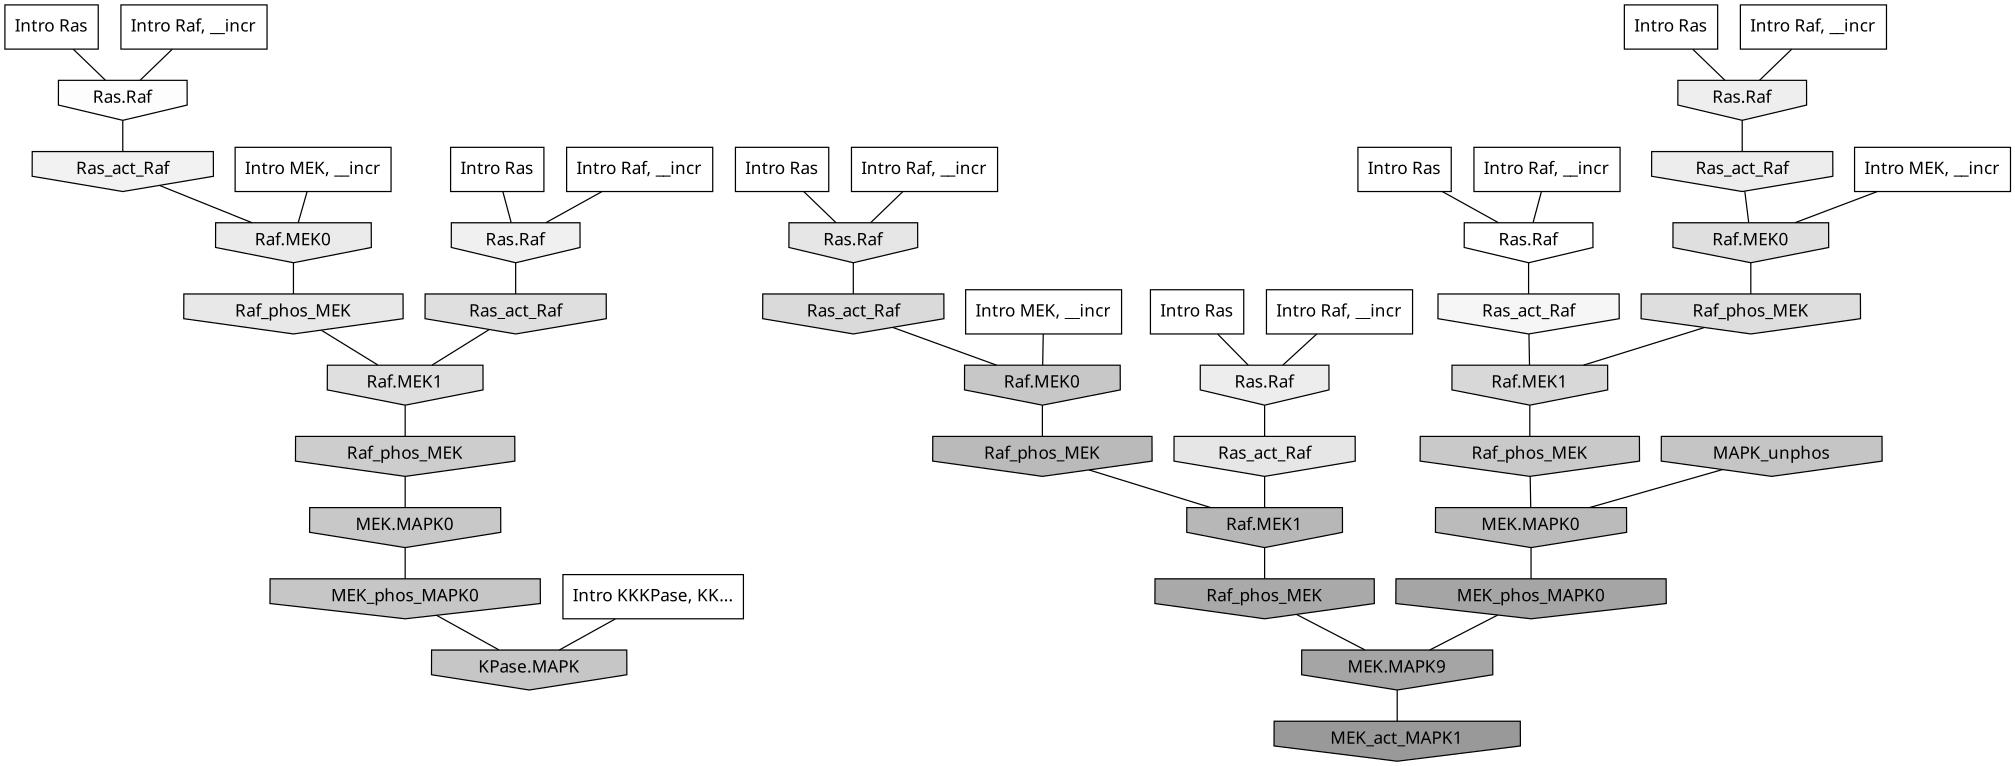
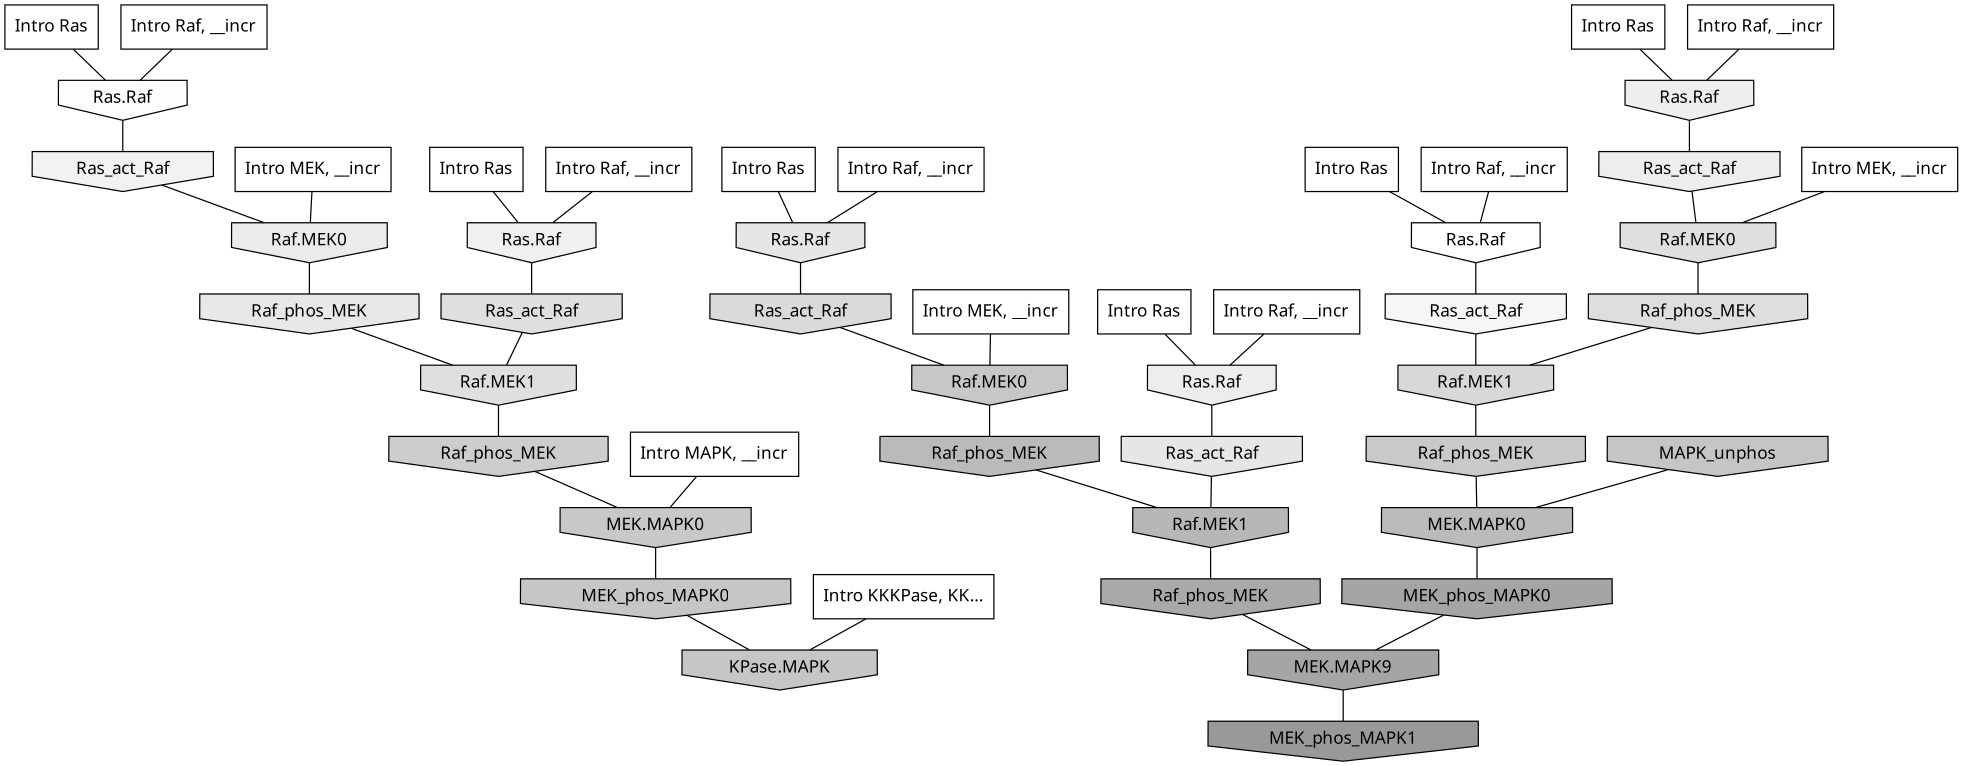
none -> (715, 454)
(1397, 739) -> (1343, 739)
